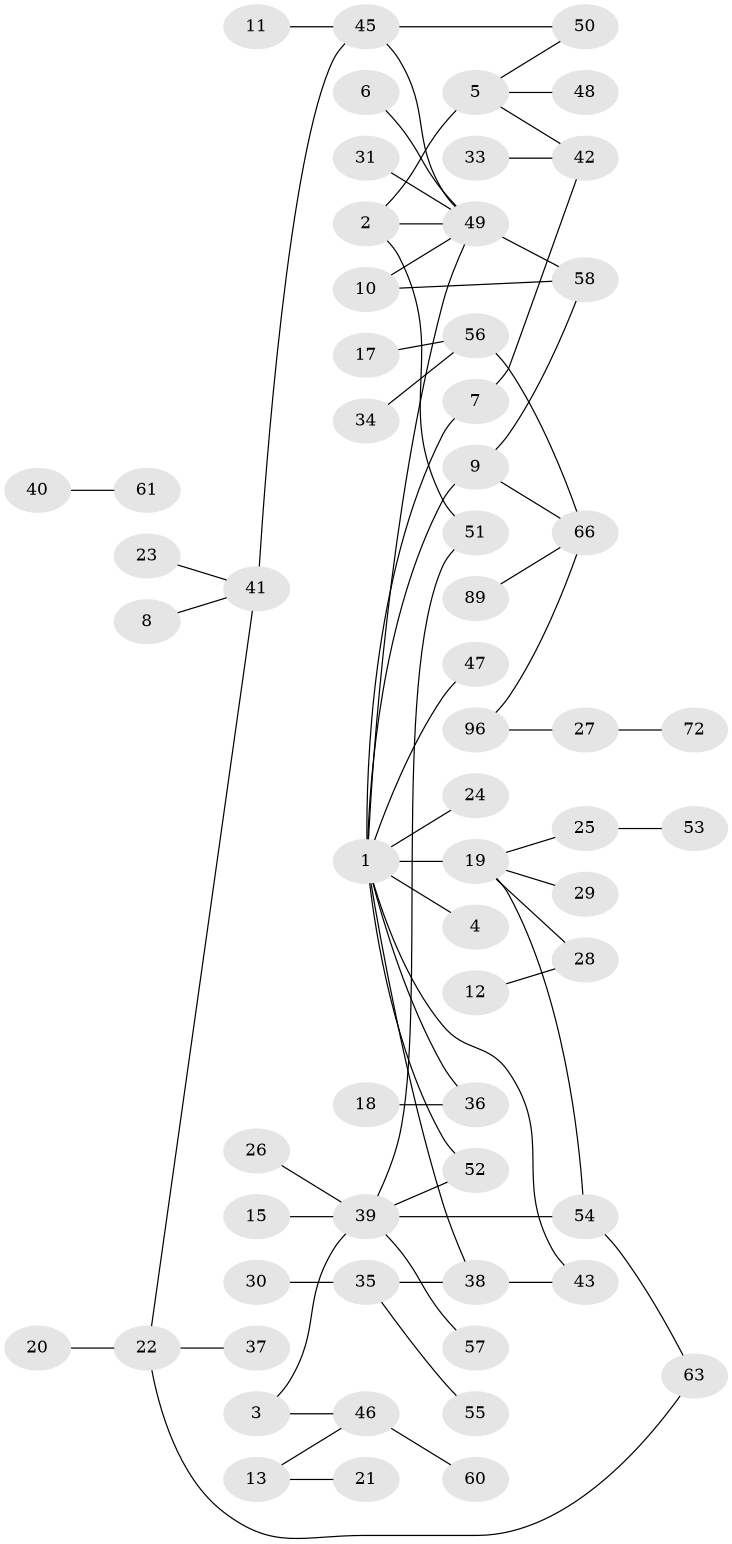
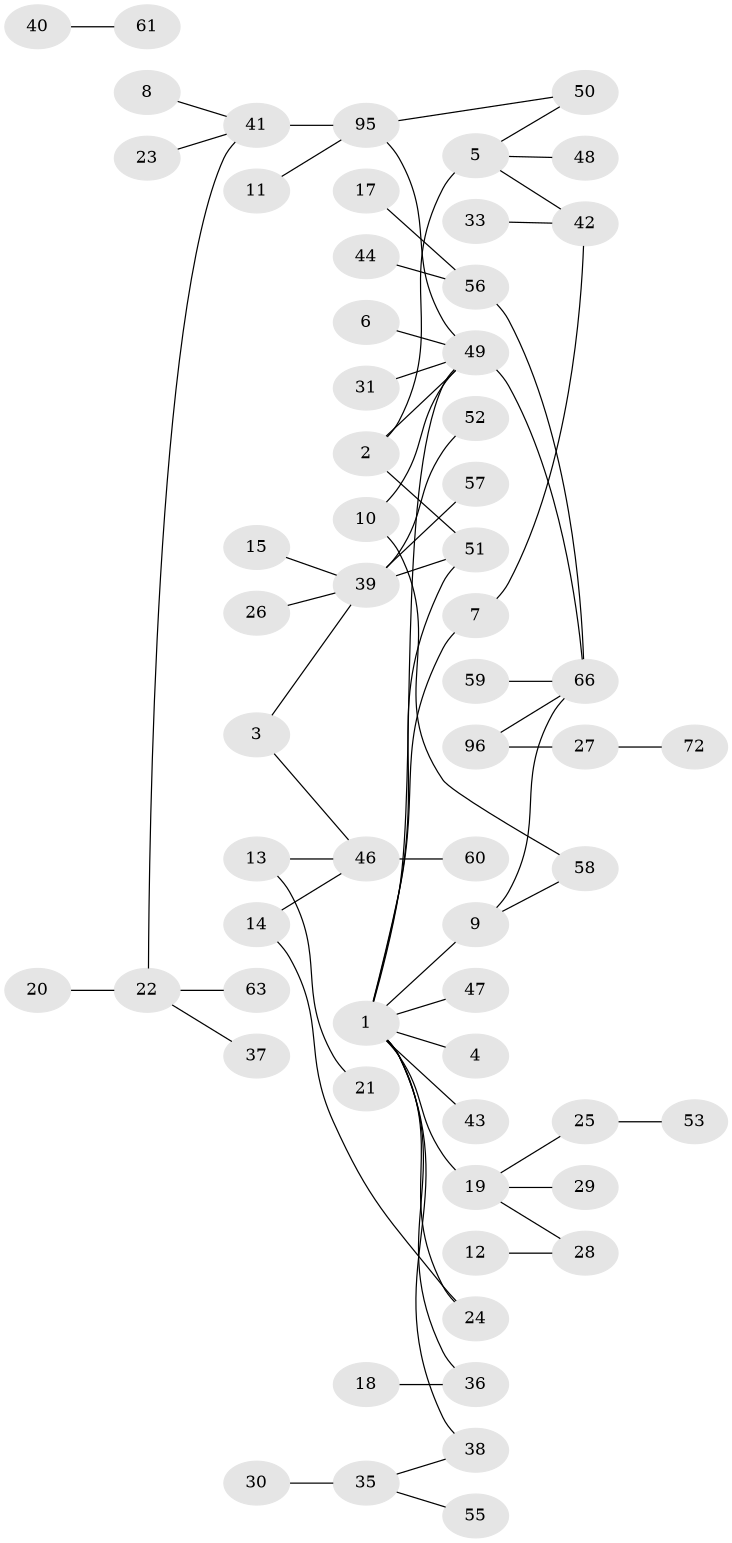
(366, 27) -> (366, 125)
(531, 252) -> (556, 509)
(366, 421) -> (366, 257)
(476, 599) -> (476, 681)
none -> (257, 925)
(421, 1091) -> (408, 781)
(585, 1217) -> none
(531, 1282) -> none
